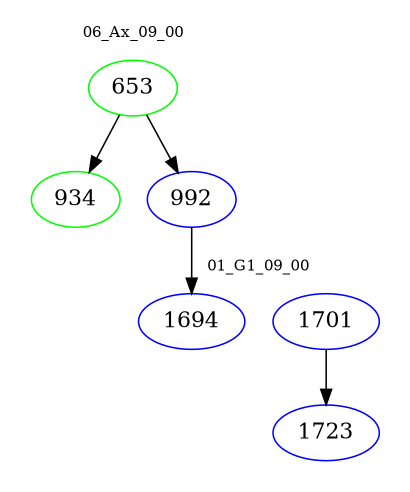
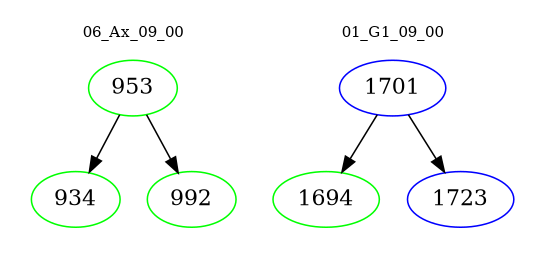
(133, 88) -> (133, 88)
(192, 199) -> (192, 199)
(192, 261) -> (364, 137)
(192, 322) -> (326, 199)
